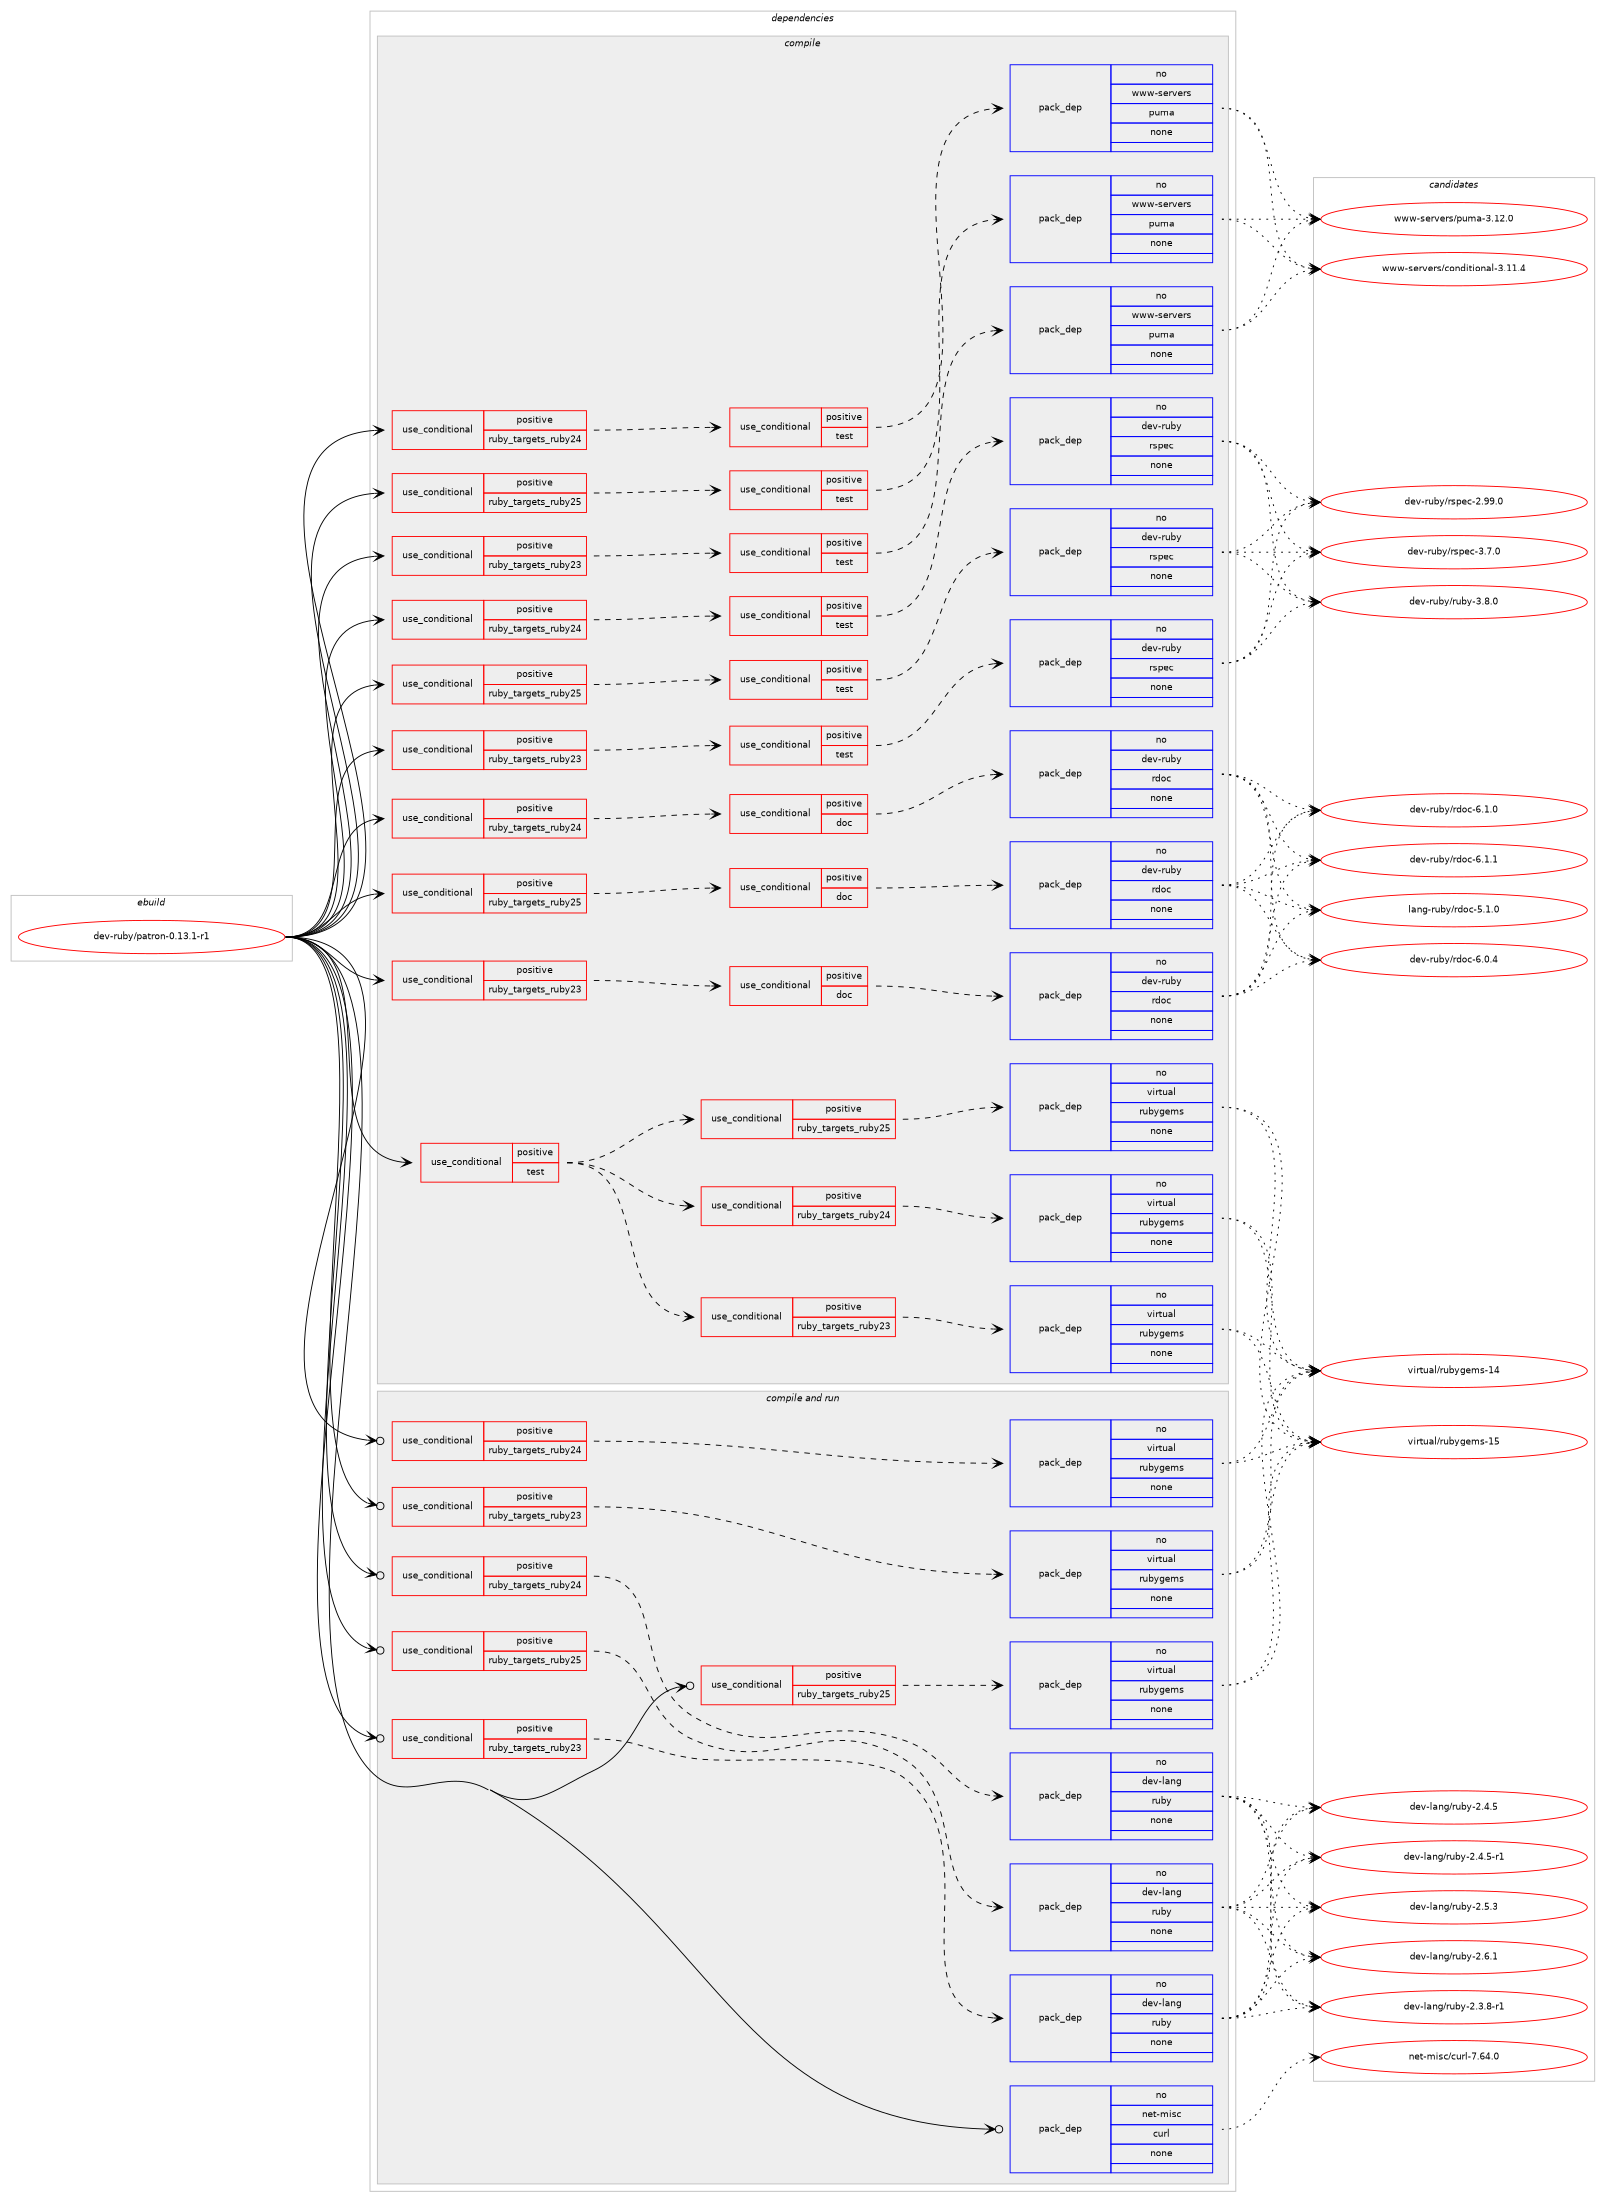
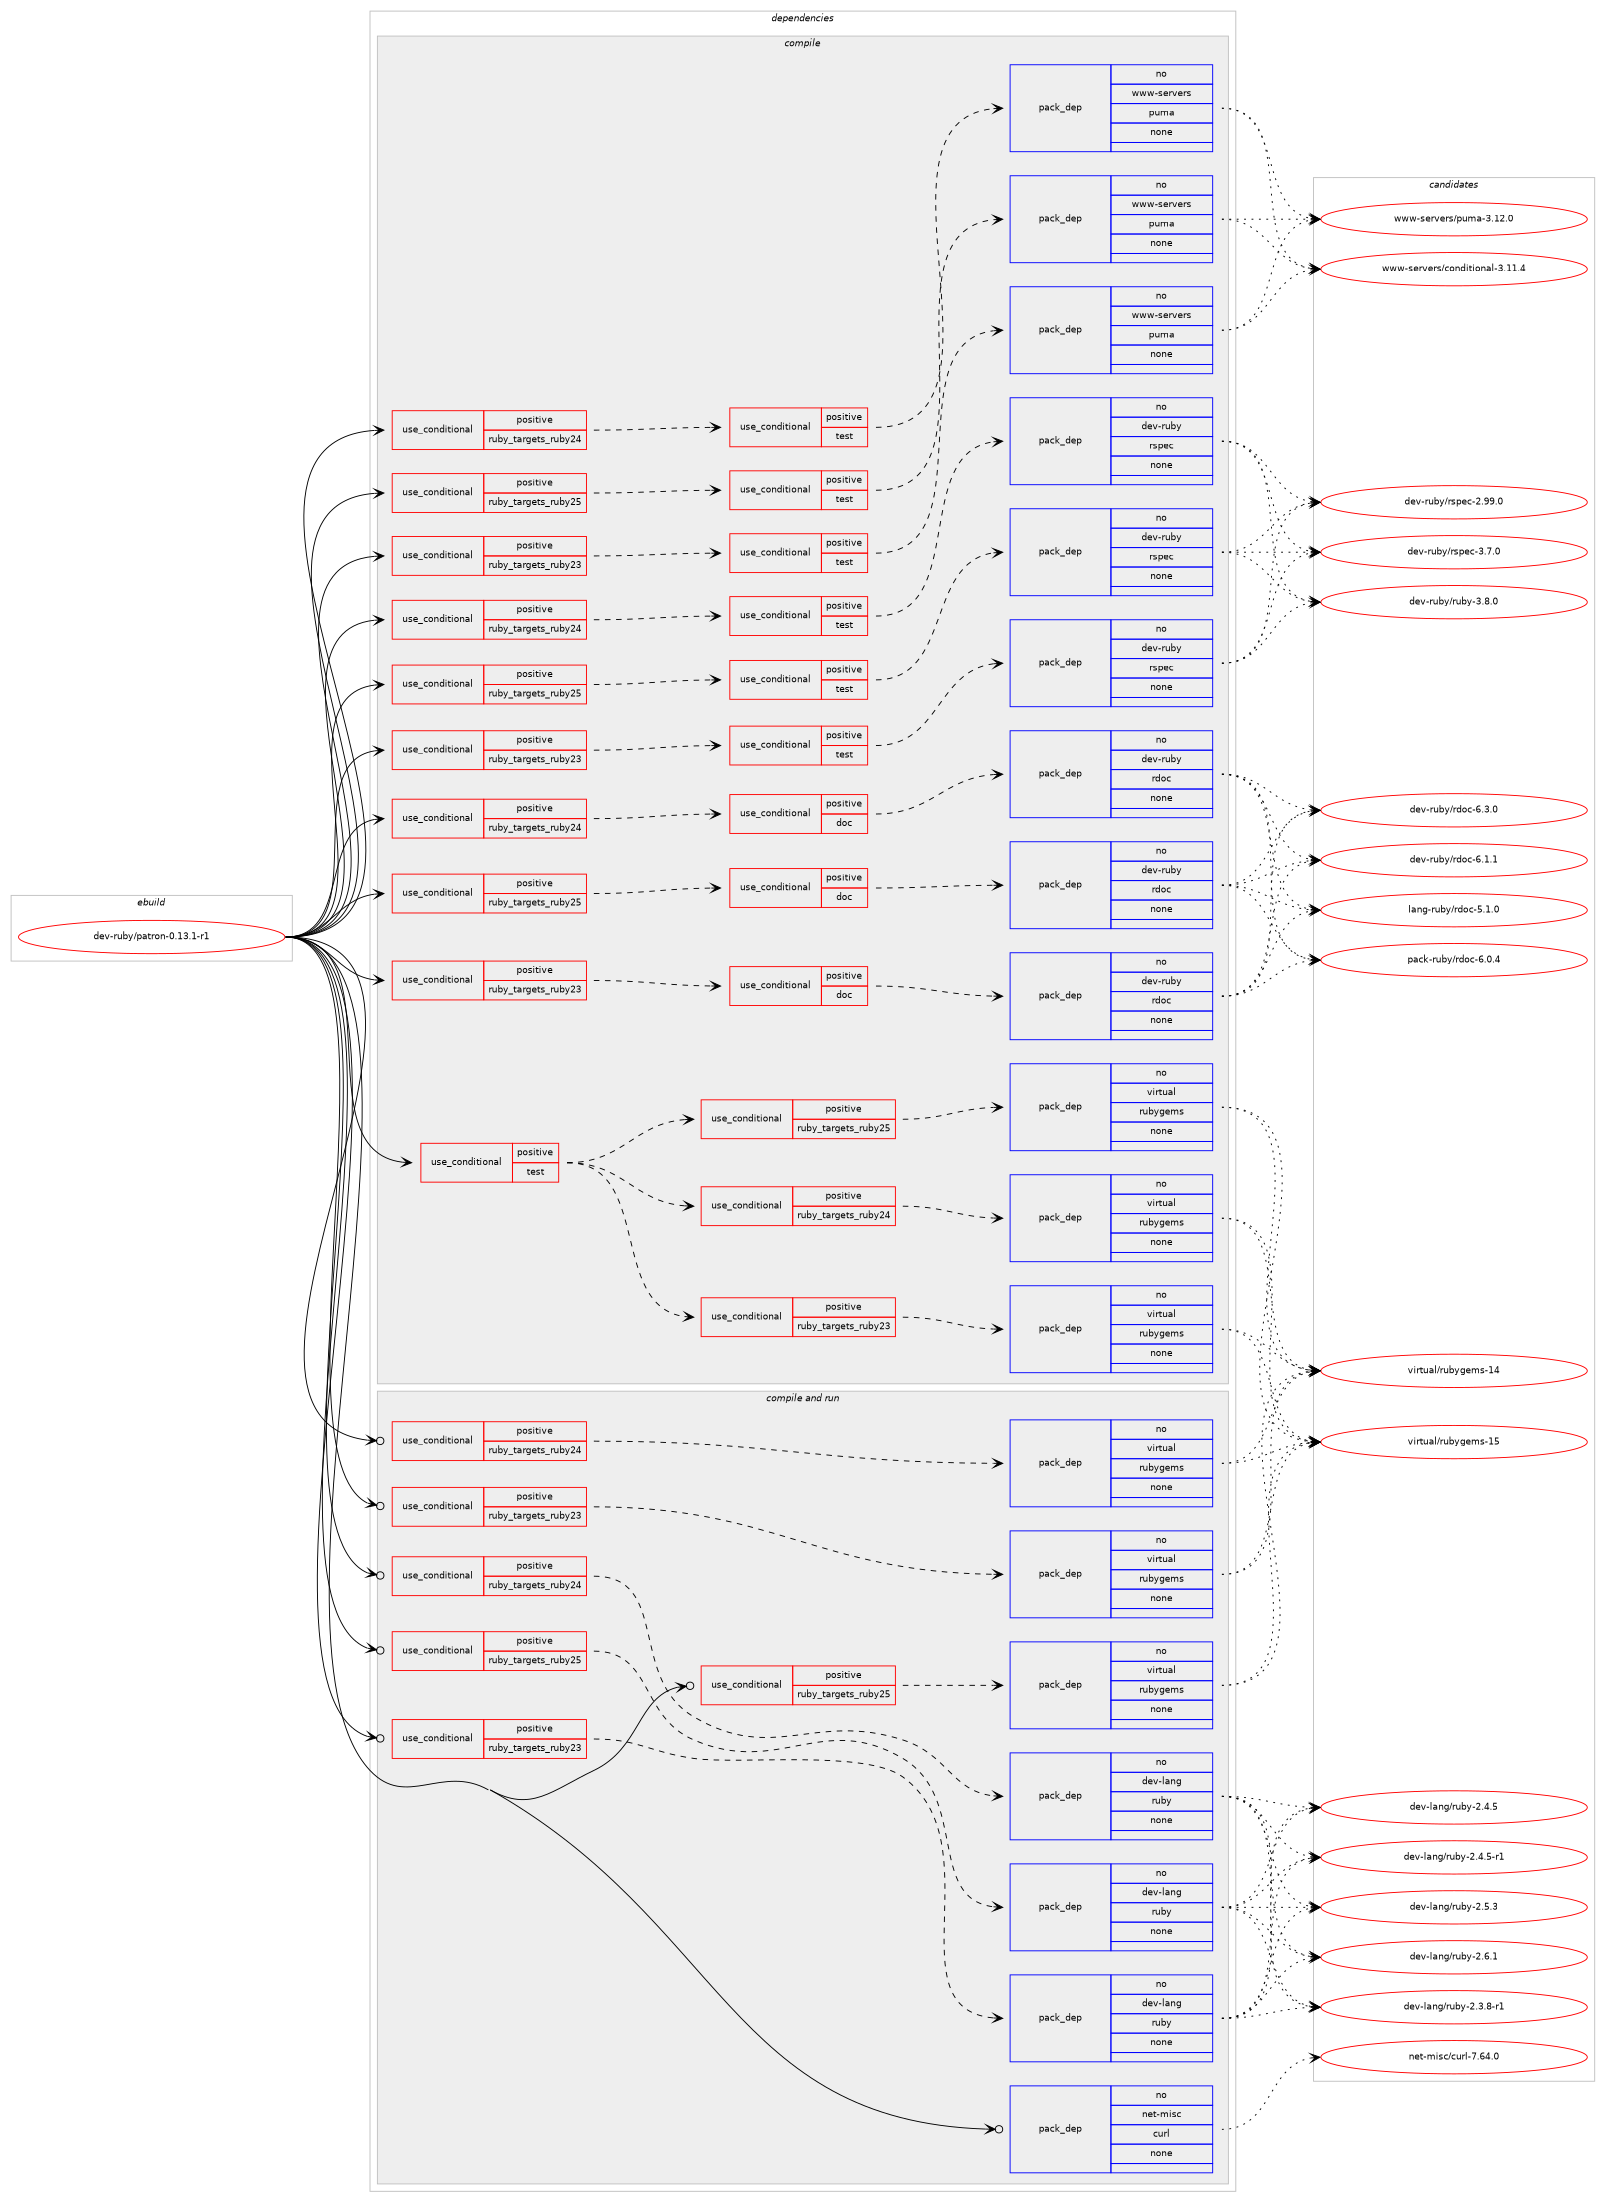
(1454, 810) -> (1454, 810)
(1454, 960) -> (1454, 960)
